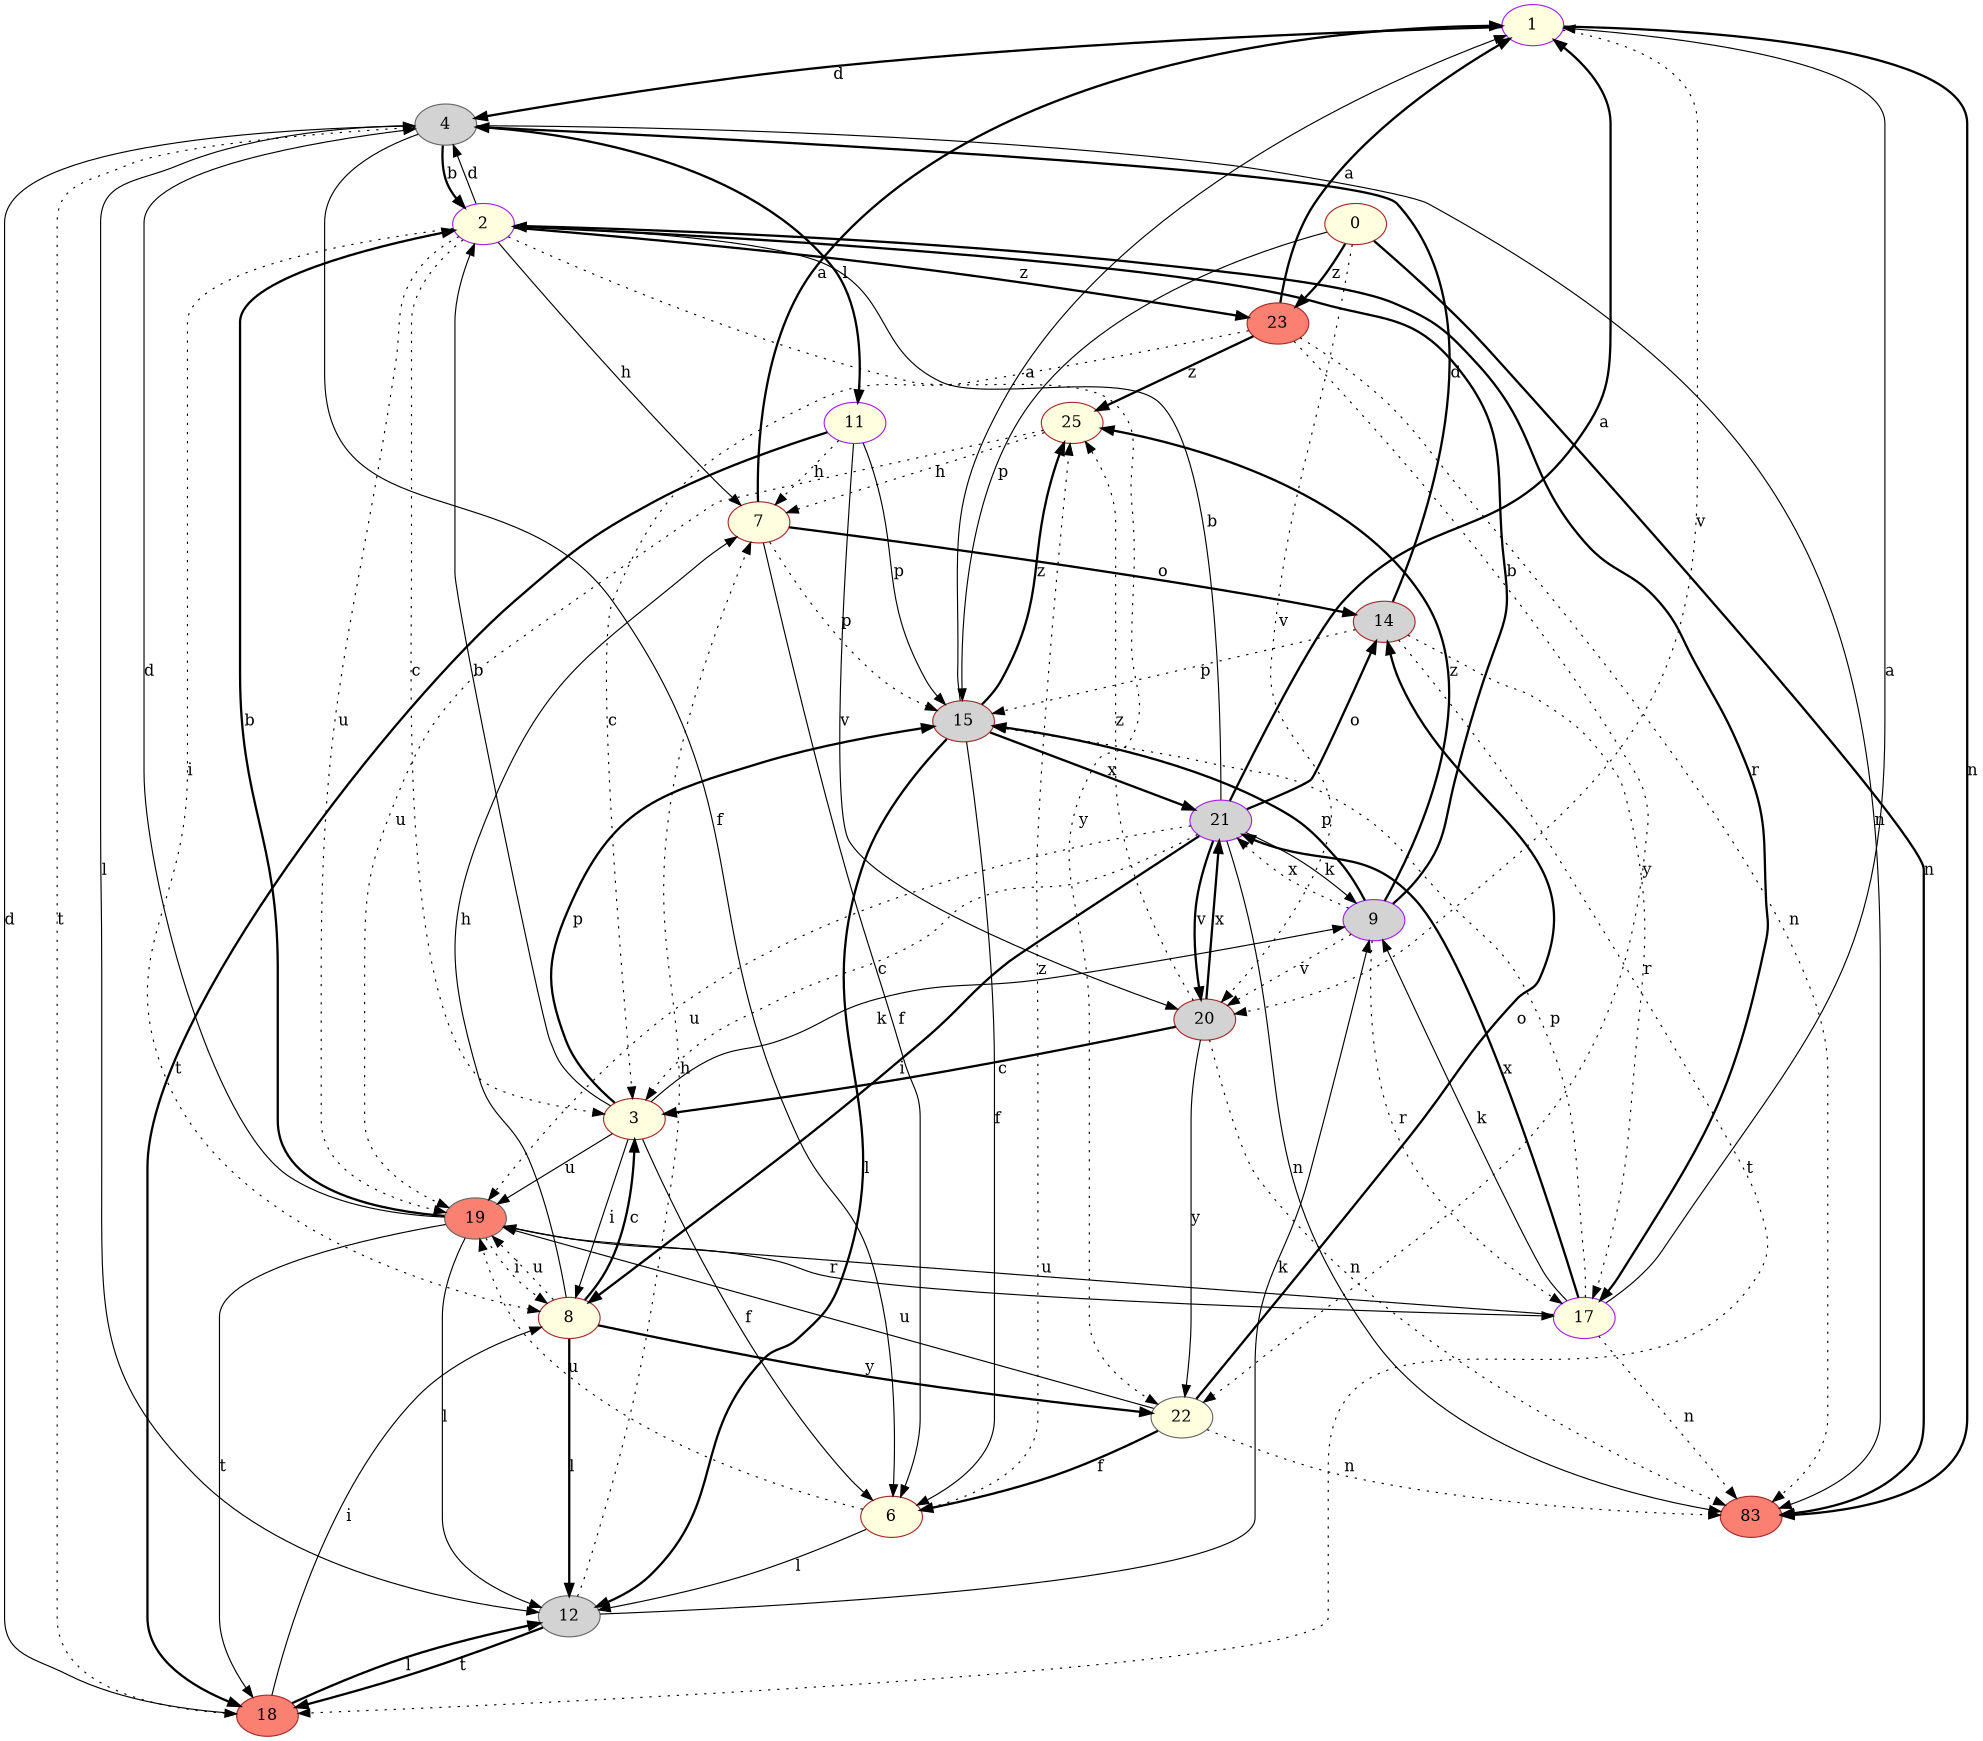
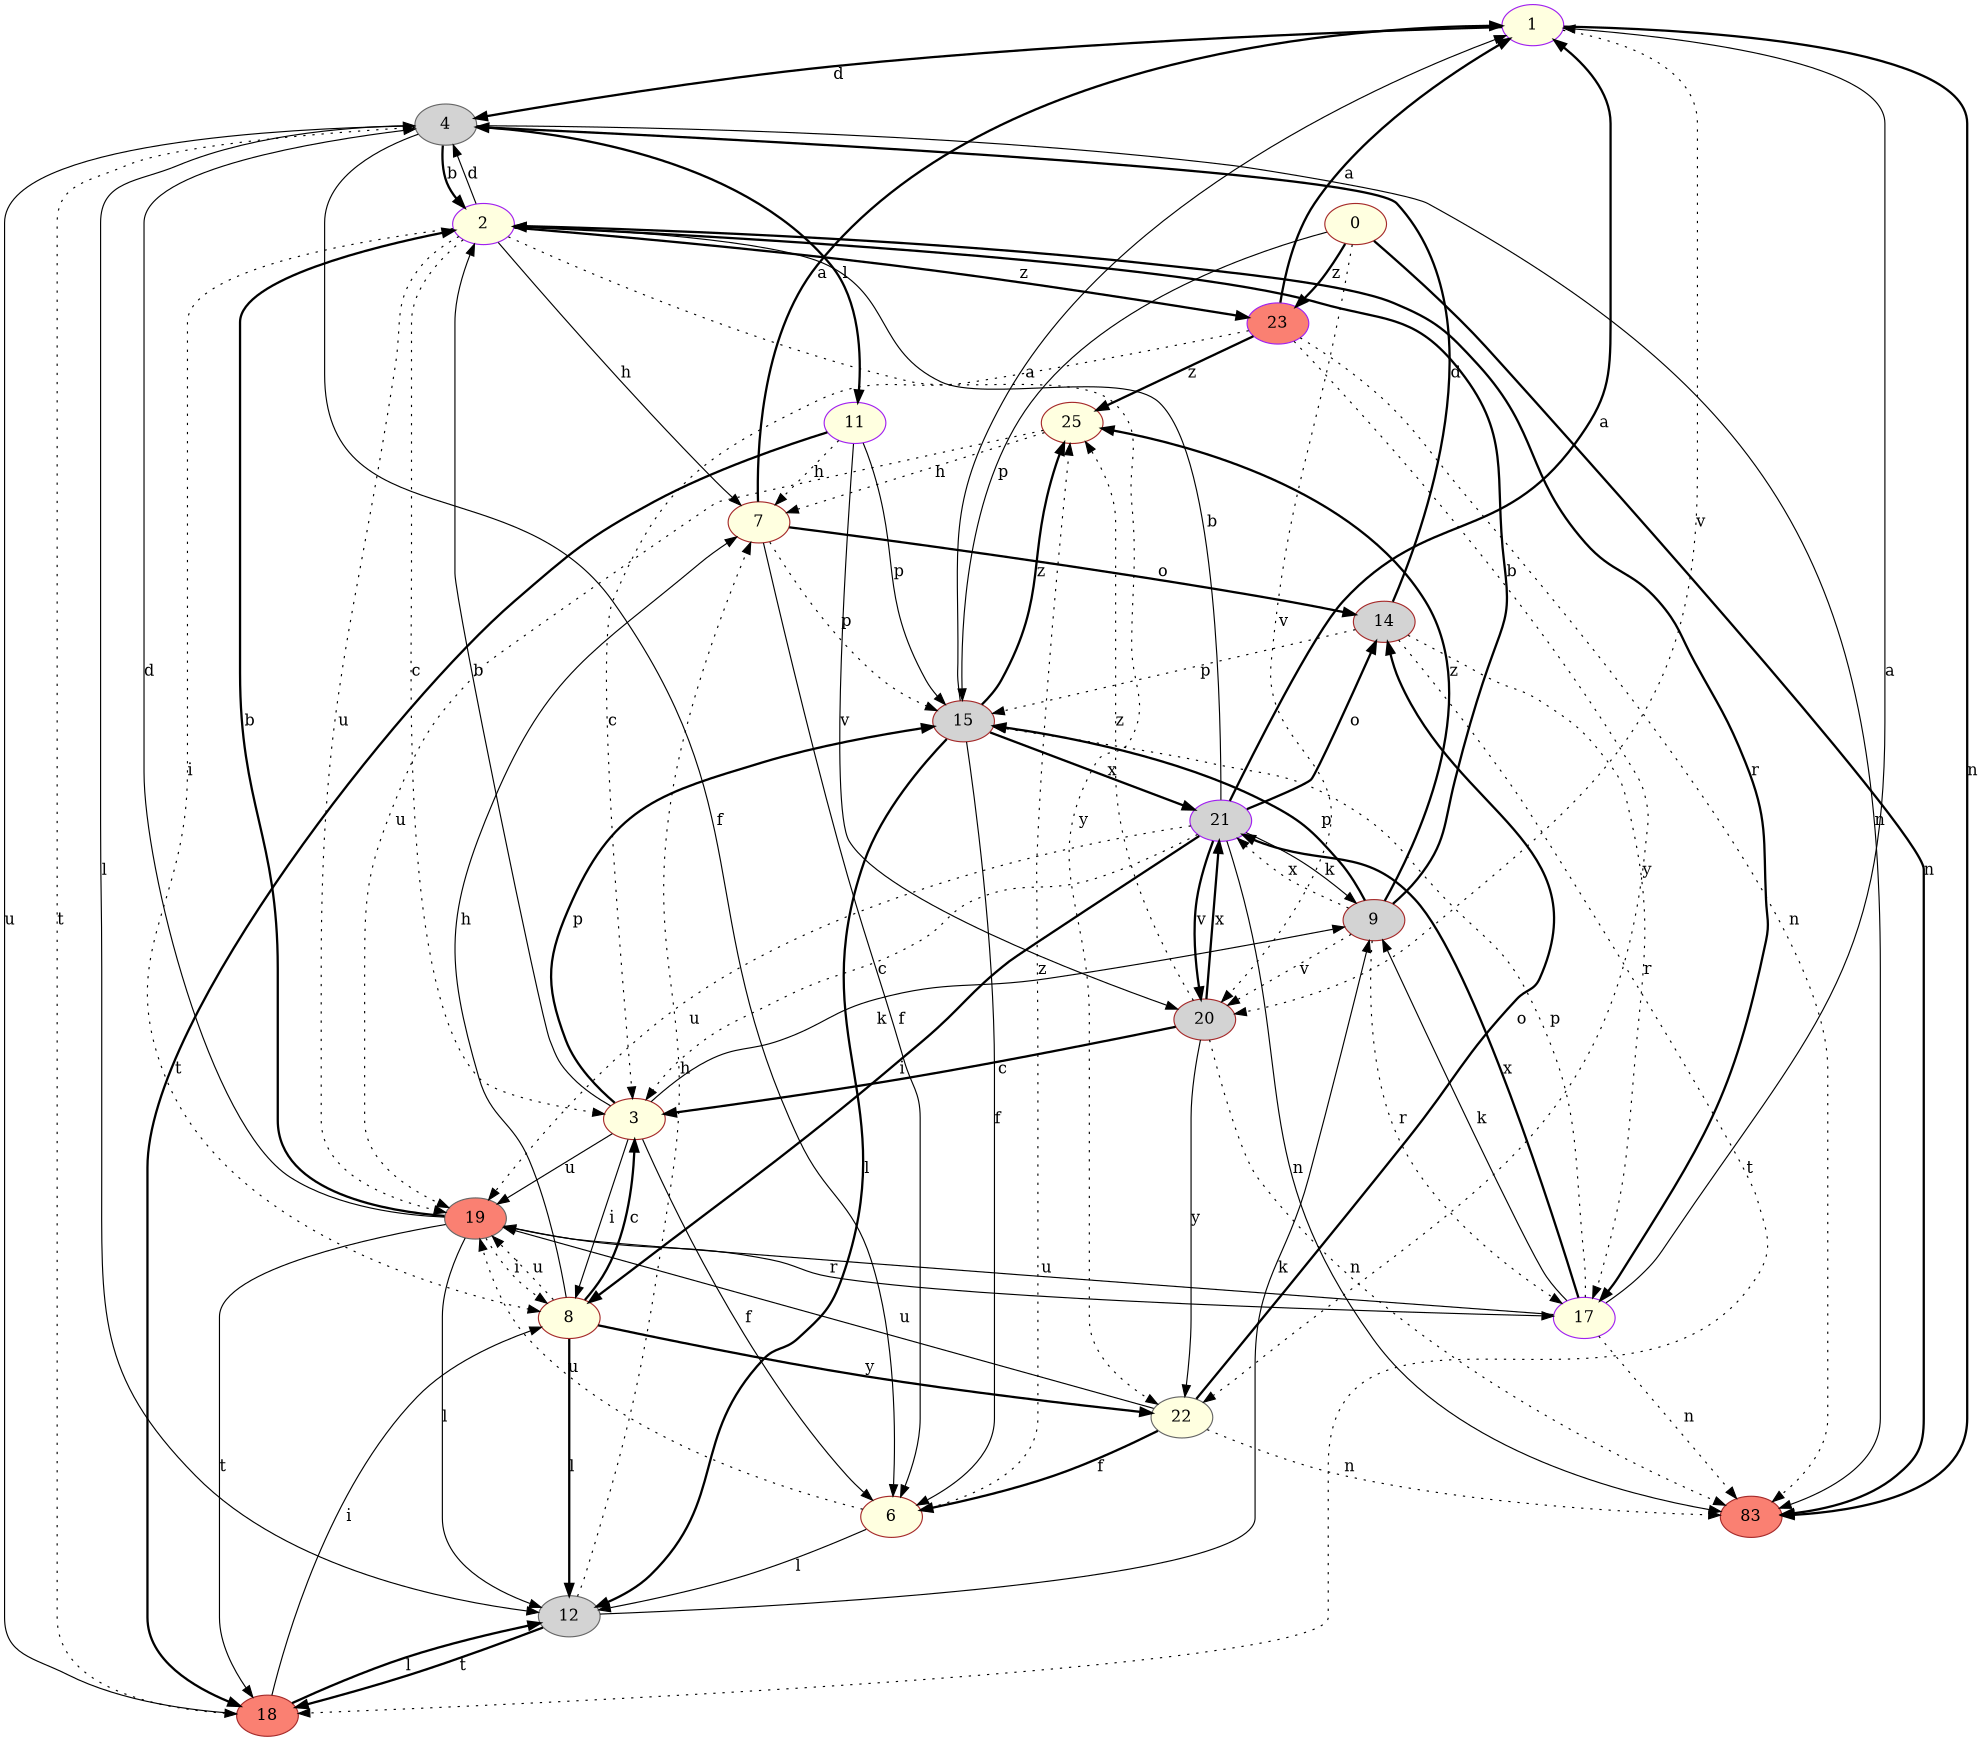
(1278, 323) -> (1278, 323)
(10, 920) -> (10, 920)
(1374, 920) -> (1374, 920)
